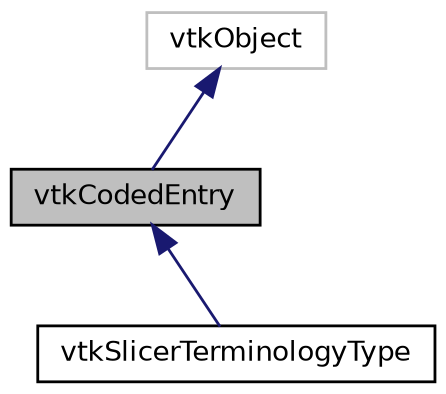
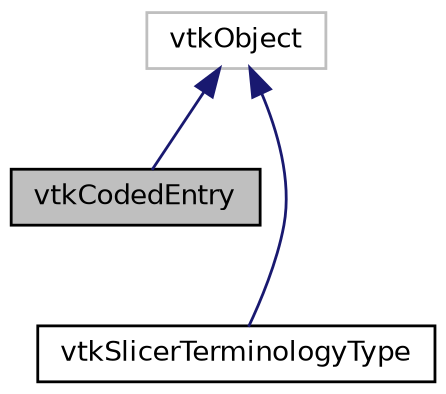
(194, 288) -> (286, 212)
